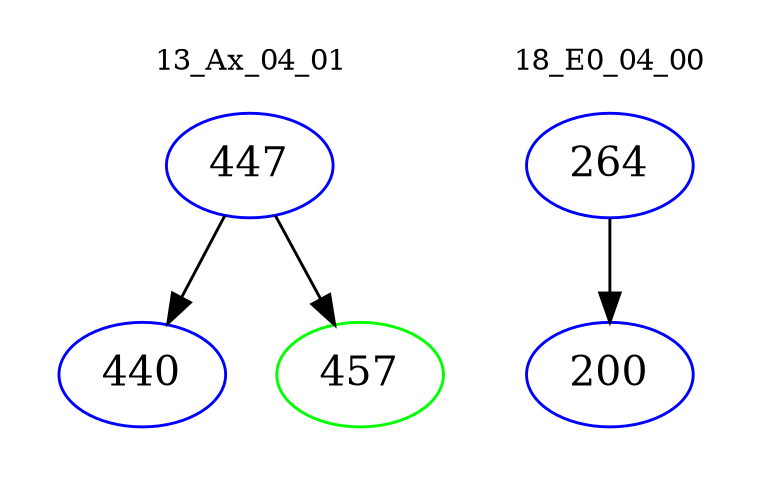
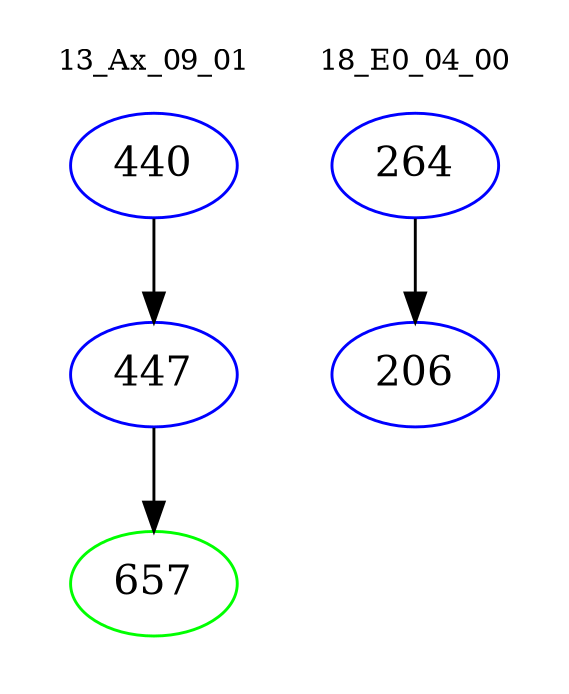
(251, 62) -> (154, 62)
(203, 256) -> (154, 256)
(360, 375) -> (154, 584)
(610, 375) -> (415, 375)
